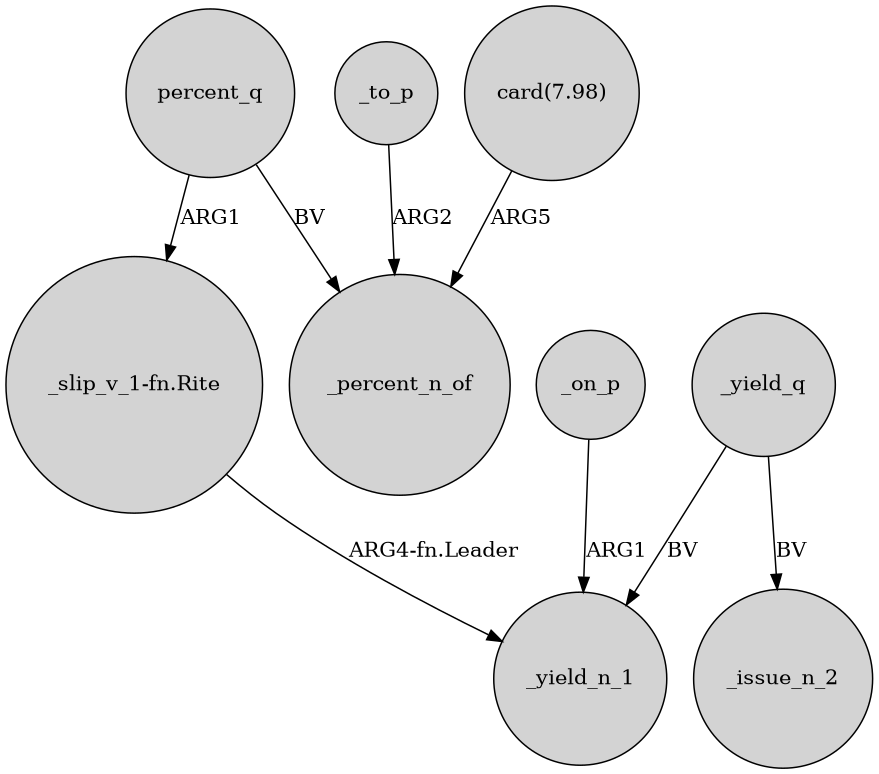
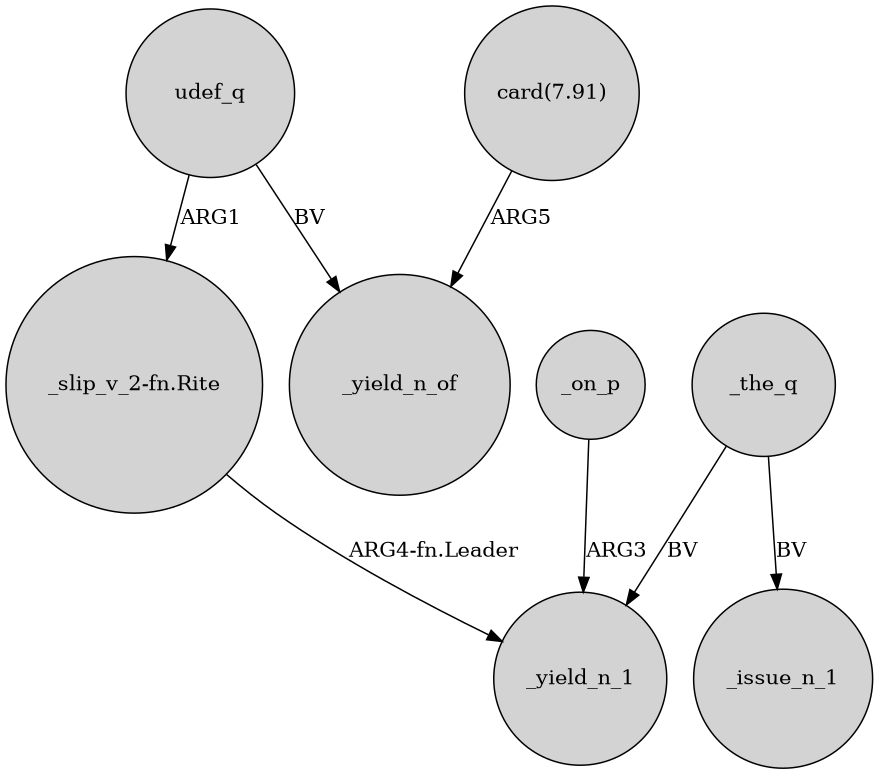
(210, 93) -> (210, 93)
(386, 93) -> none
(552, 93) -> (552, 93)
(134, 385) -> (134, 385)
(400, 385) -> (400, 385)
(764, 385) -> (764, 385)
(617, 551) -> (617, 551)
(783, 679) -> (783, 679)
